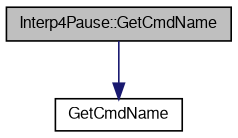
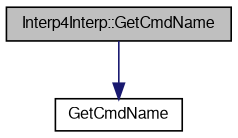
(119, 24) -> (119, 24)
